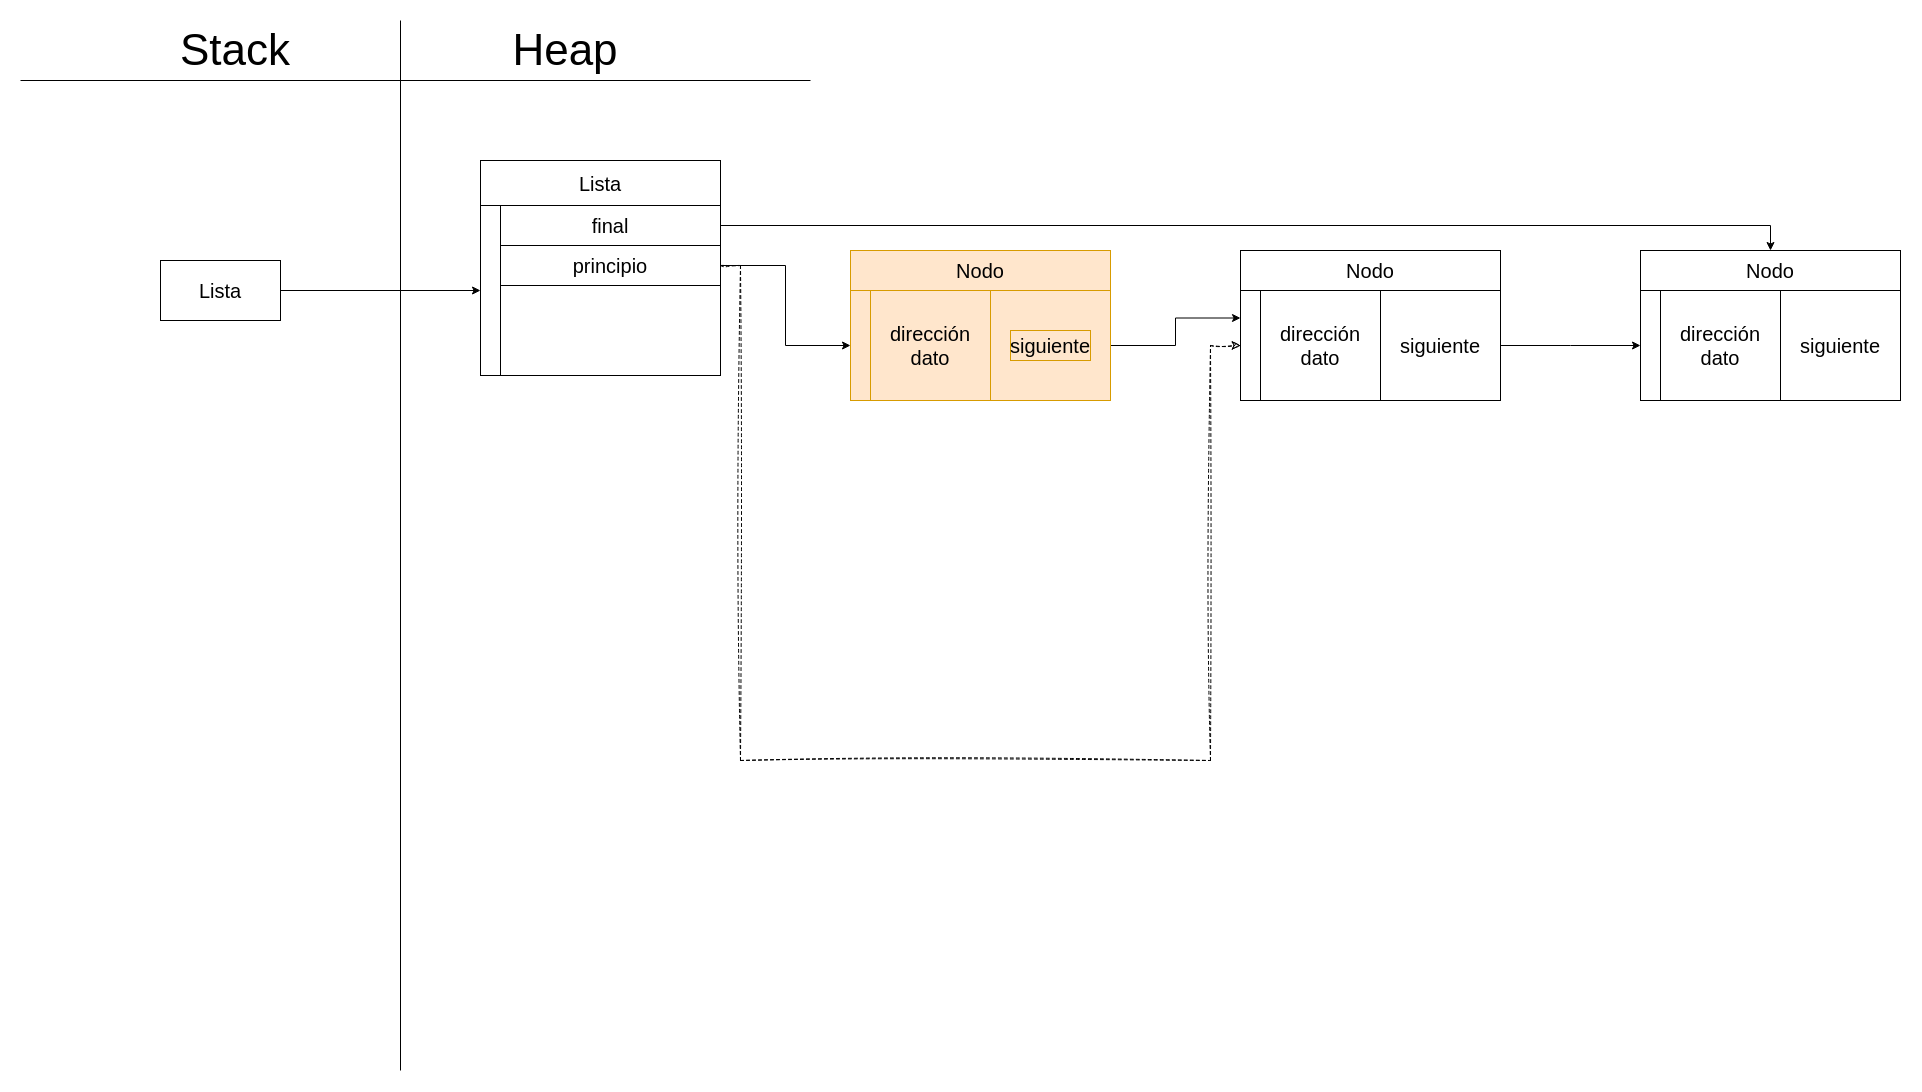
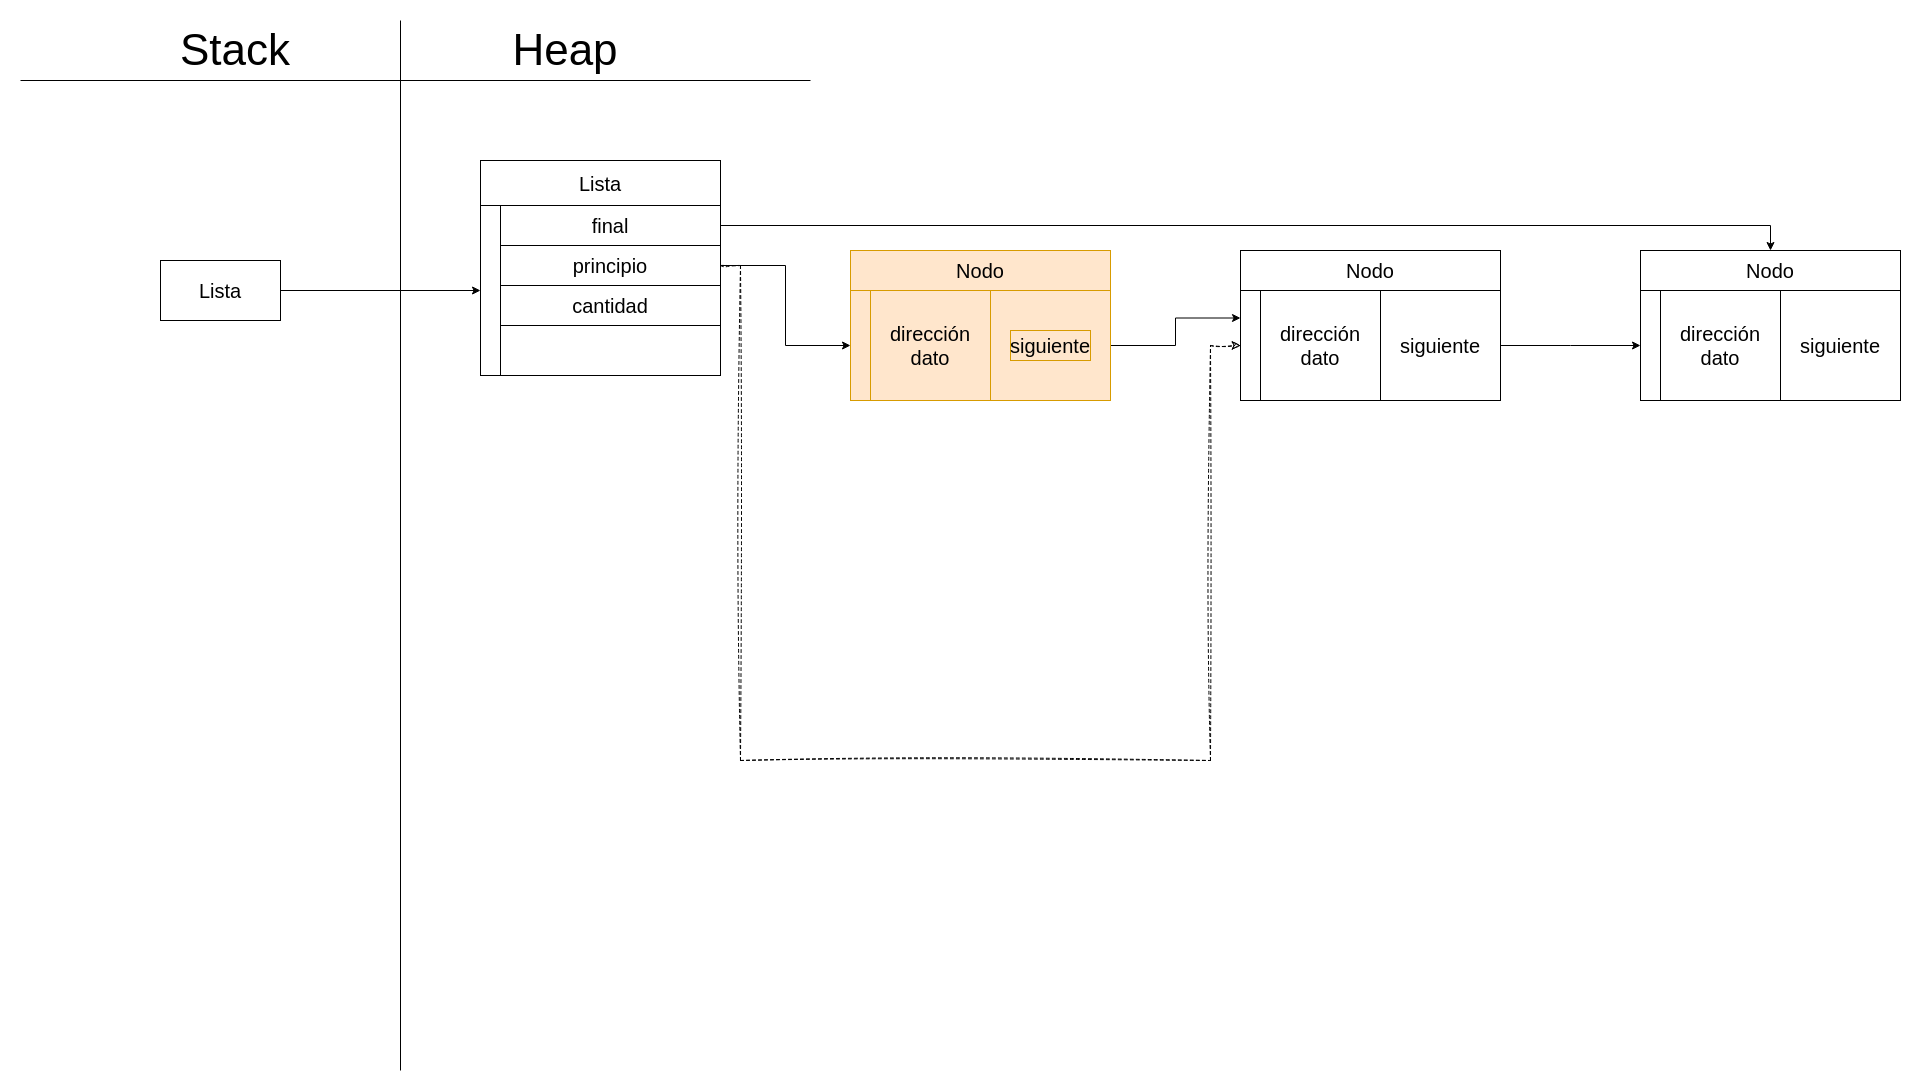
none -> (611, 306)
